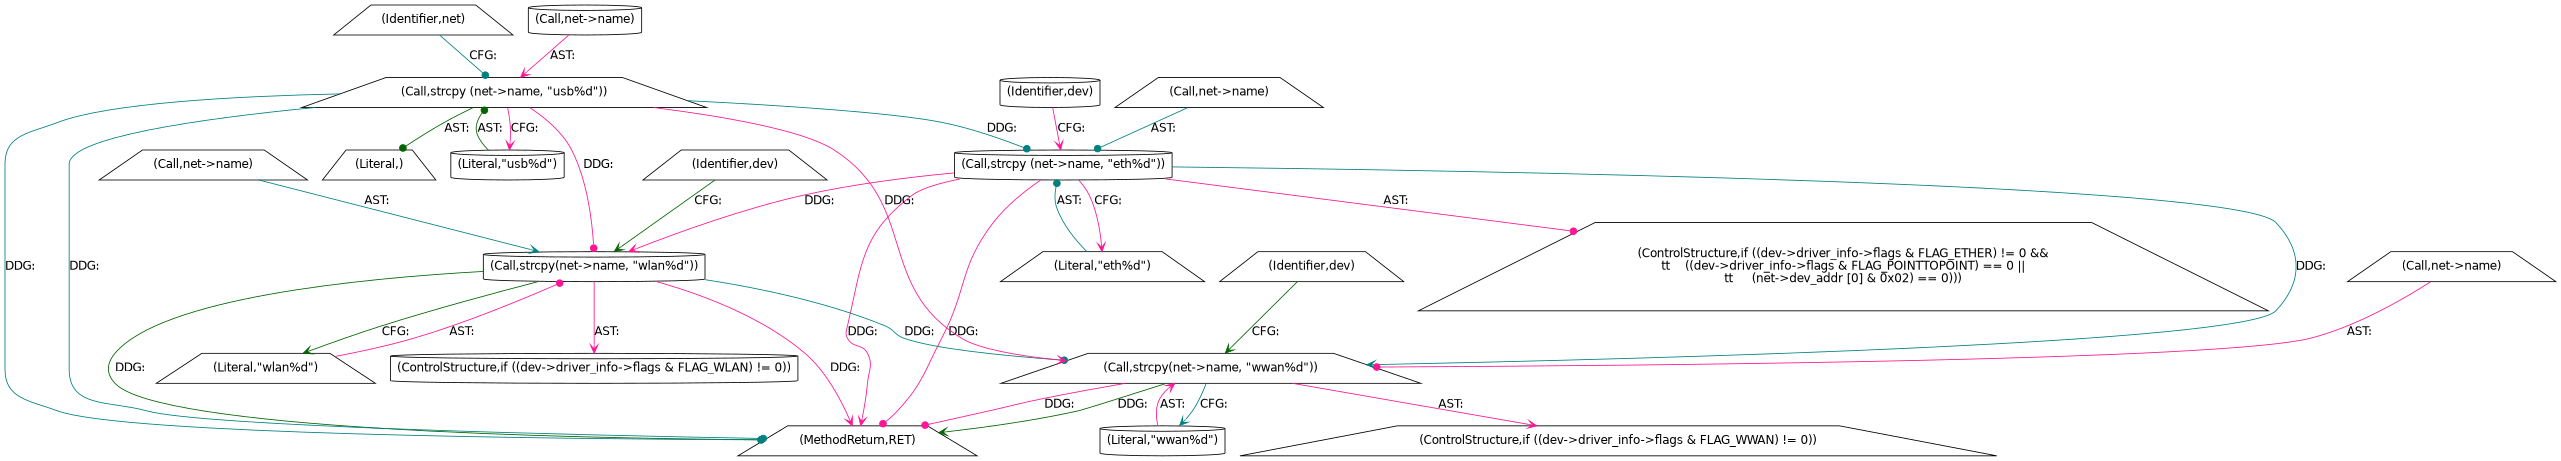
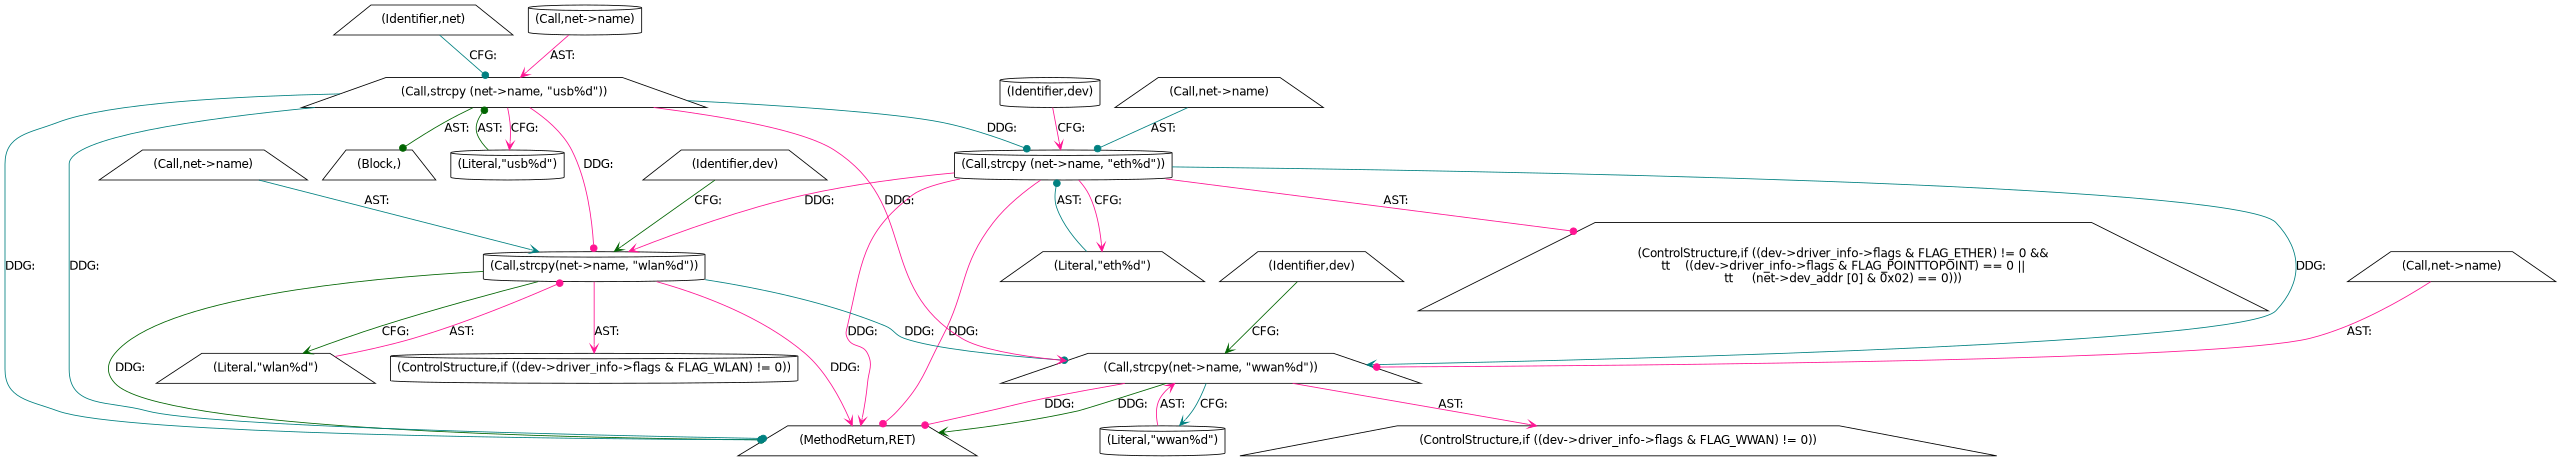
(379, 165) -> (379, 165)
